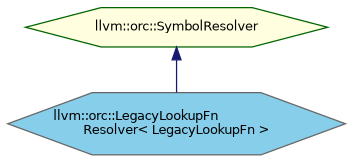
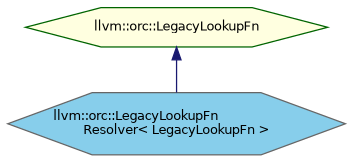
(177, 27) -> (177, 27)
